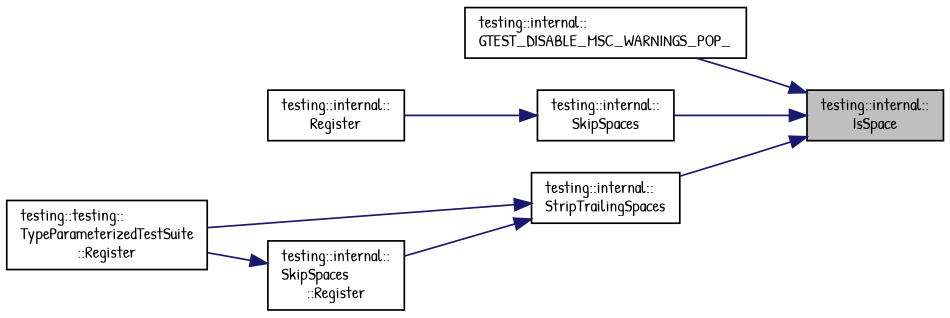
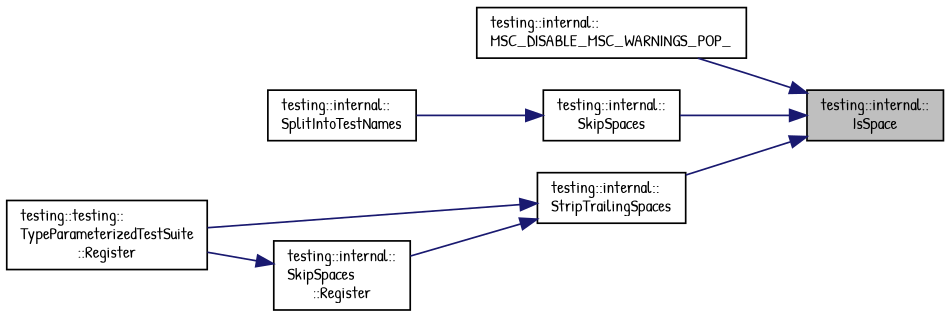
(606, 33) -> (612, 33)
(336, 115) -> (342, 115)
